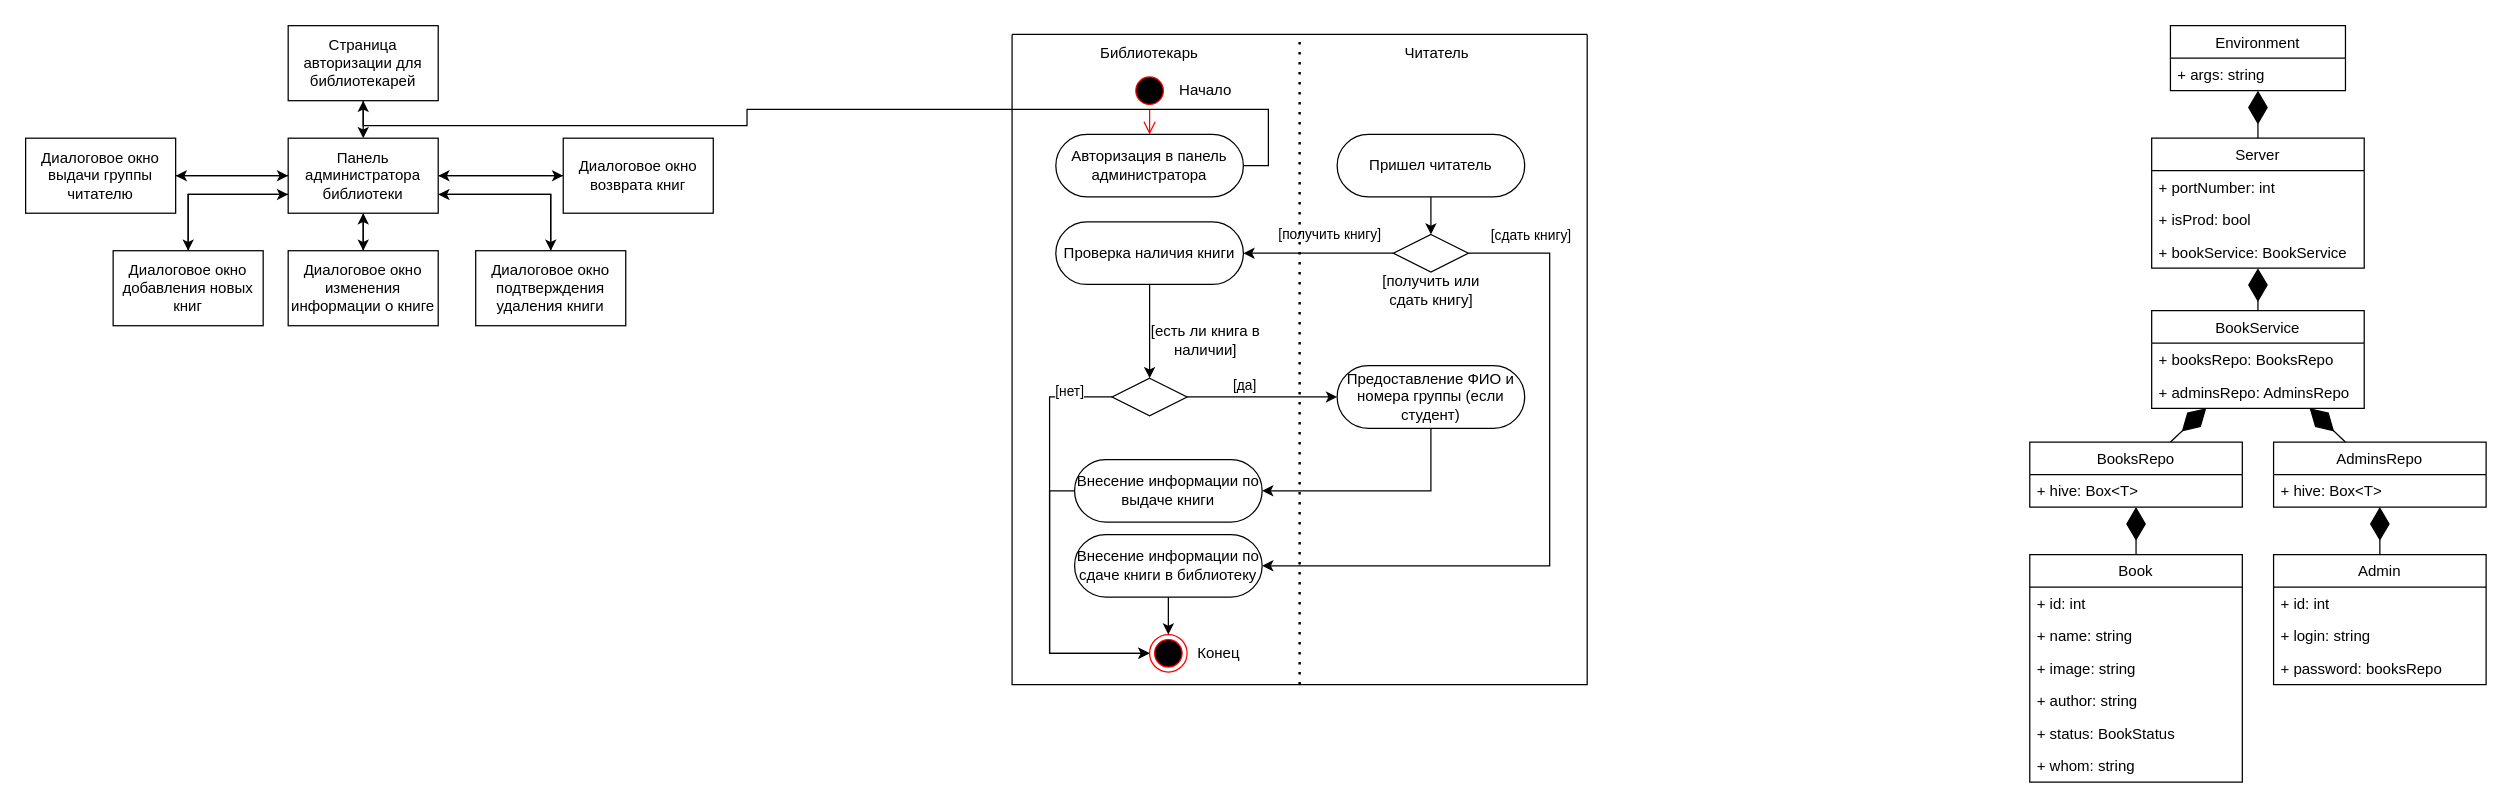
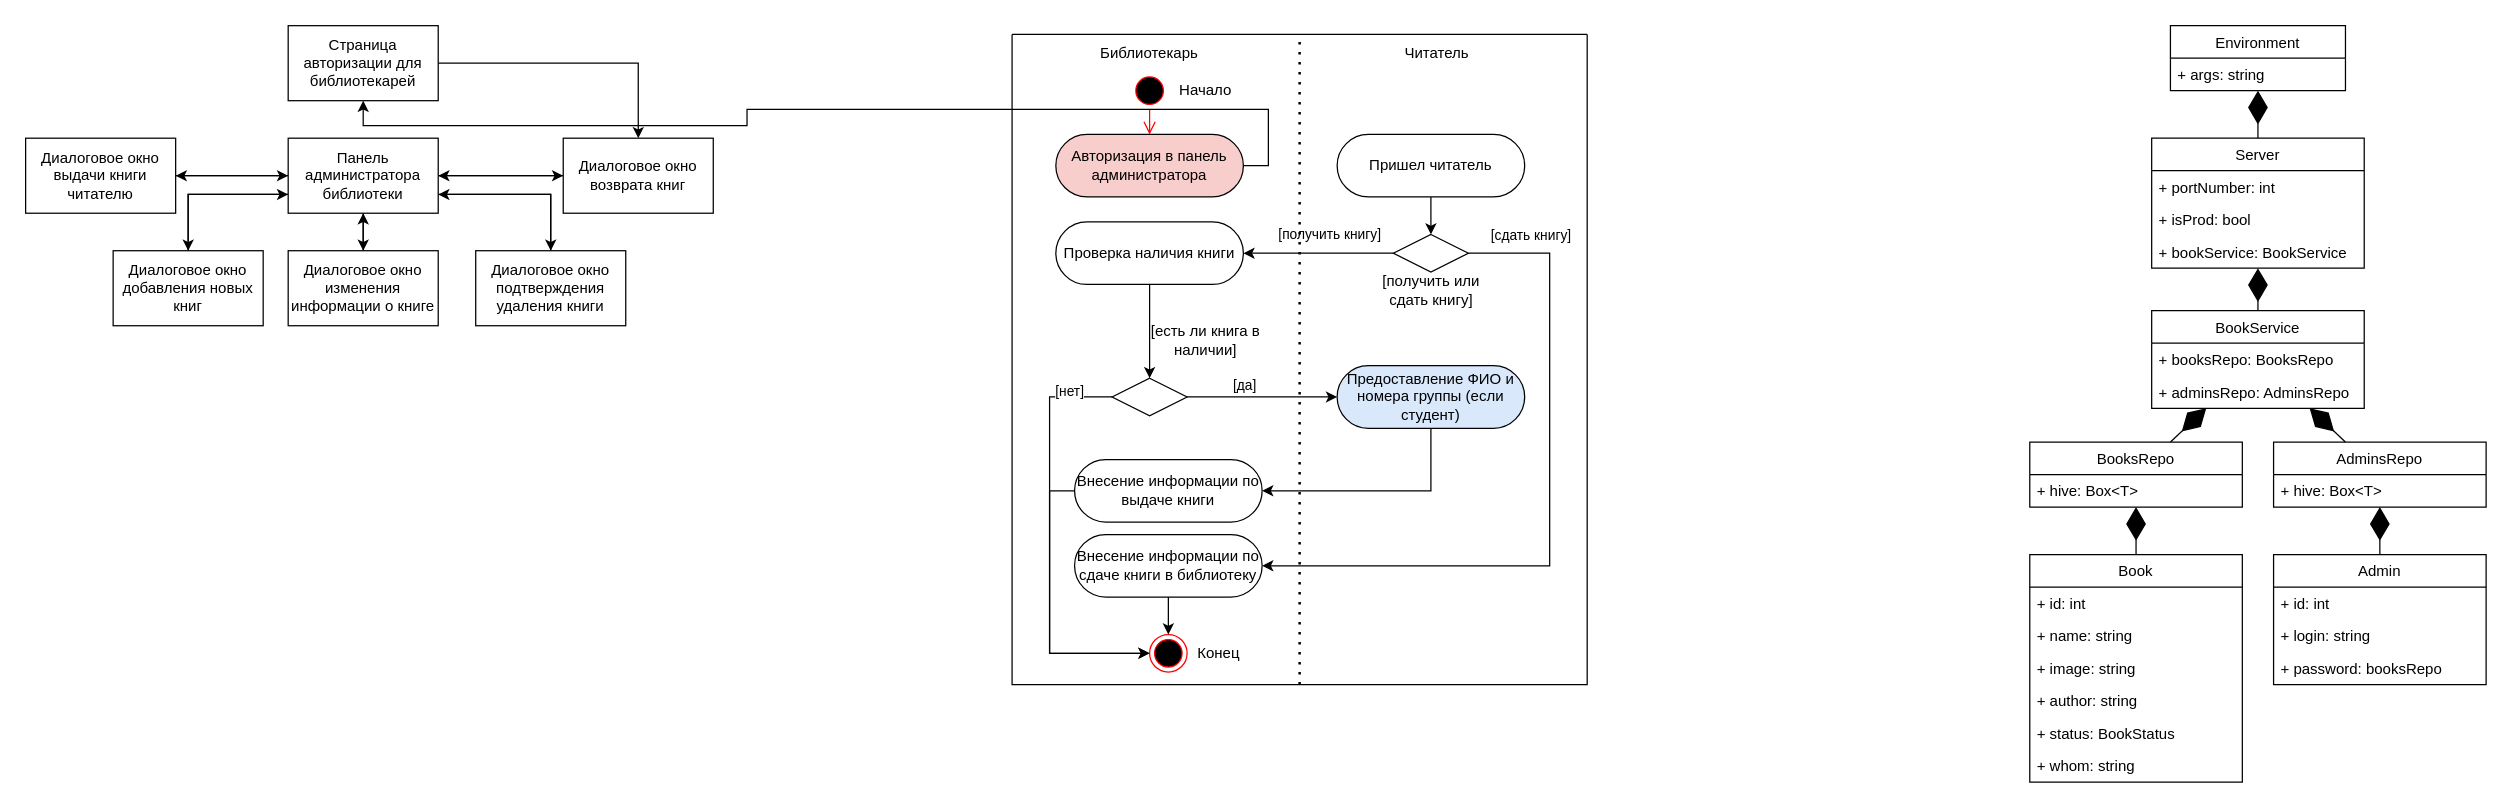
(363, 128) -> (571, 63)
(1149, 166) -> (1149, 166)
(101, 176) -> (101, 176)
(1431, 397) -> (1431, 397)
